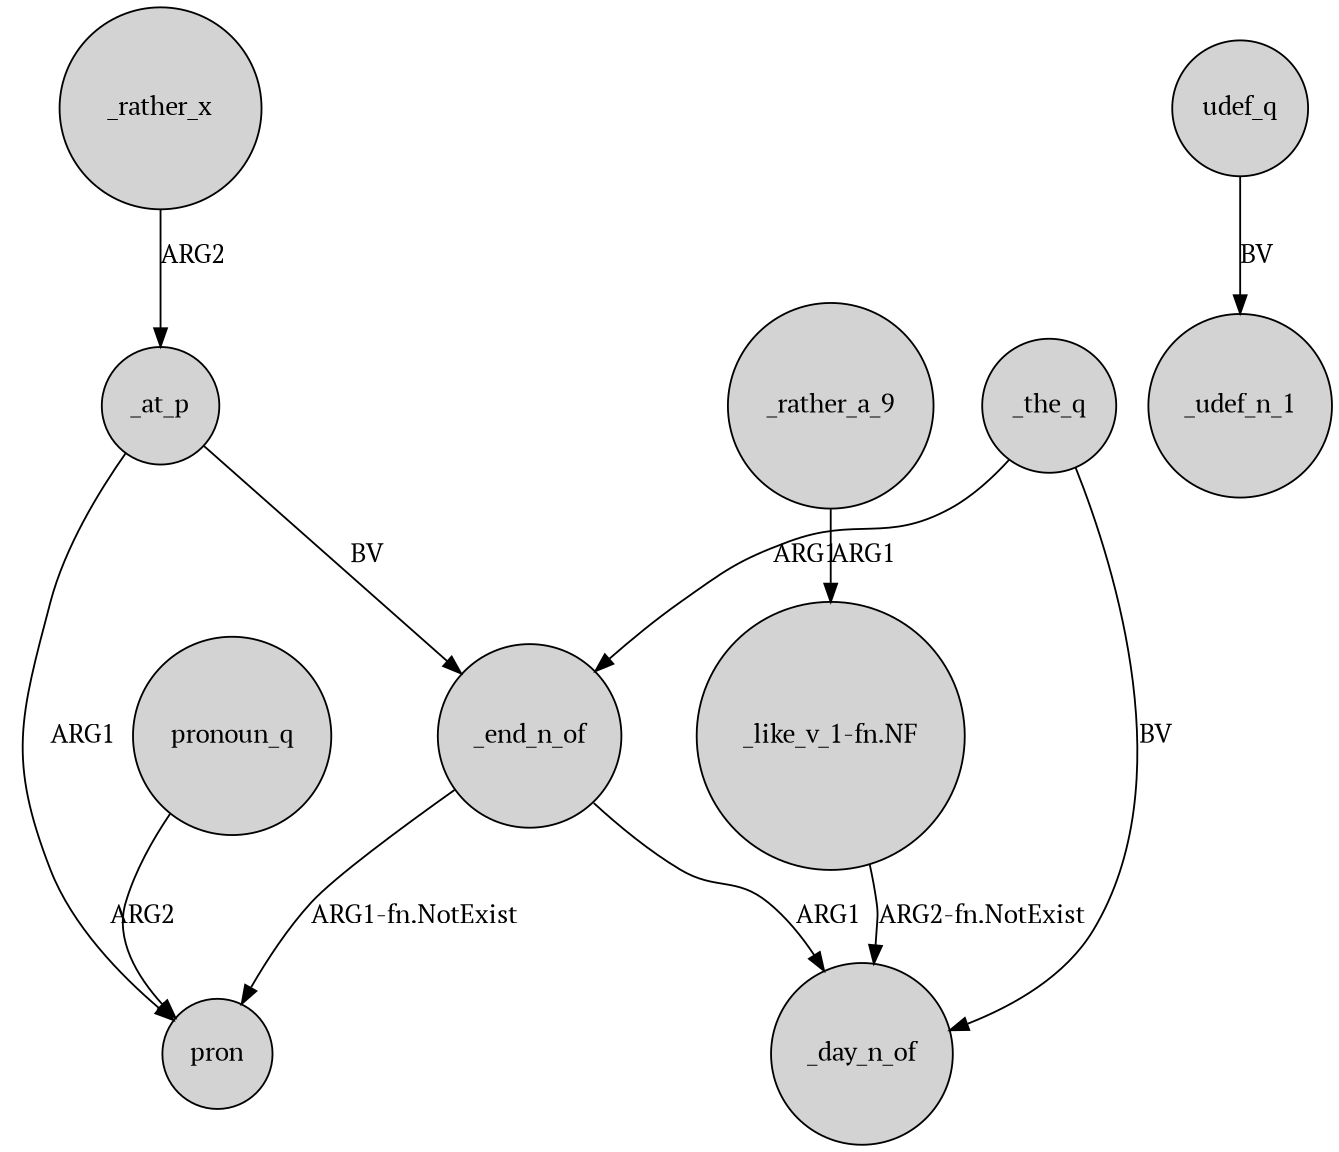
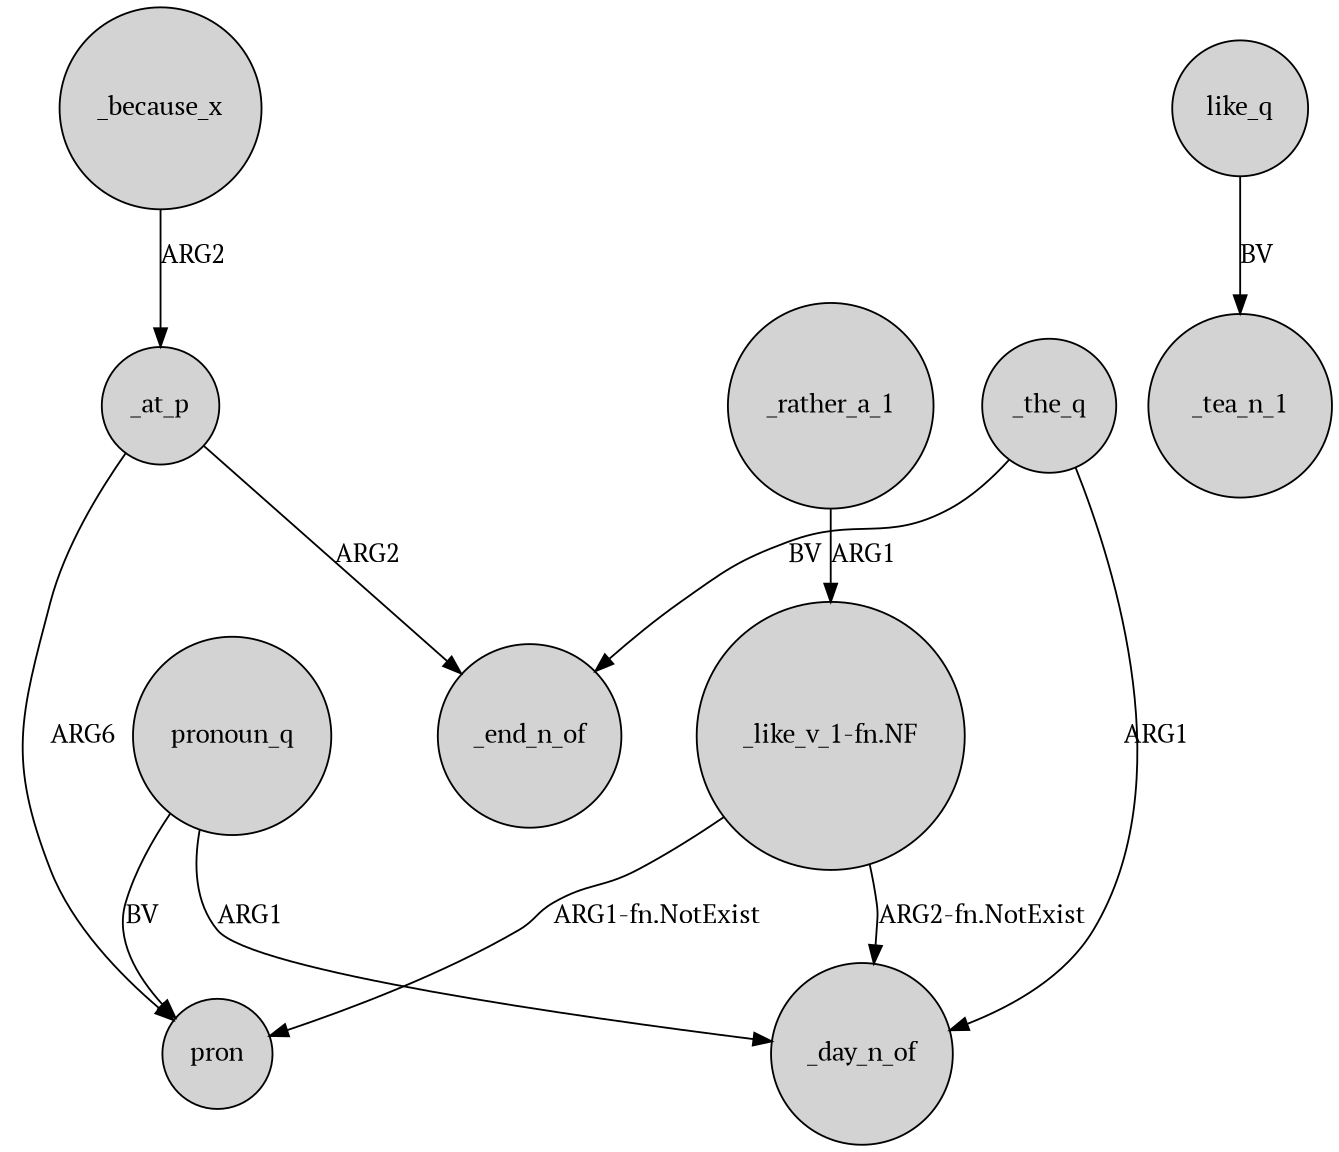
(161, 108) -> (161, 108)
(1240, 108) -> (1240, 108)
(831, 406) -> (831, 406)
(1240, 406) -> (1240, 406)
(368, 555) -> (368, 555)
(806, 555) -> (806, 555)
(83, 736) -> (83, 736)
(1157, 736) -> (1157, 736)
(340, 876) -> (512, 934)
(706, 880) -> (430, 991)
(143, 916) -> (143, 916)
